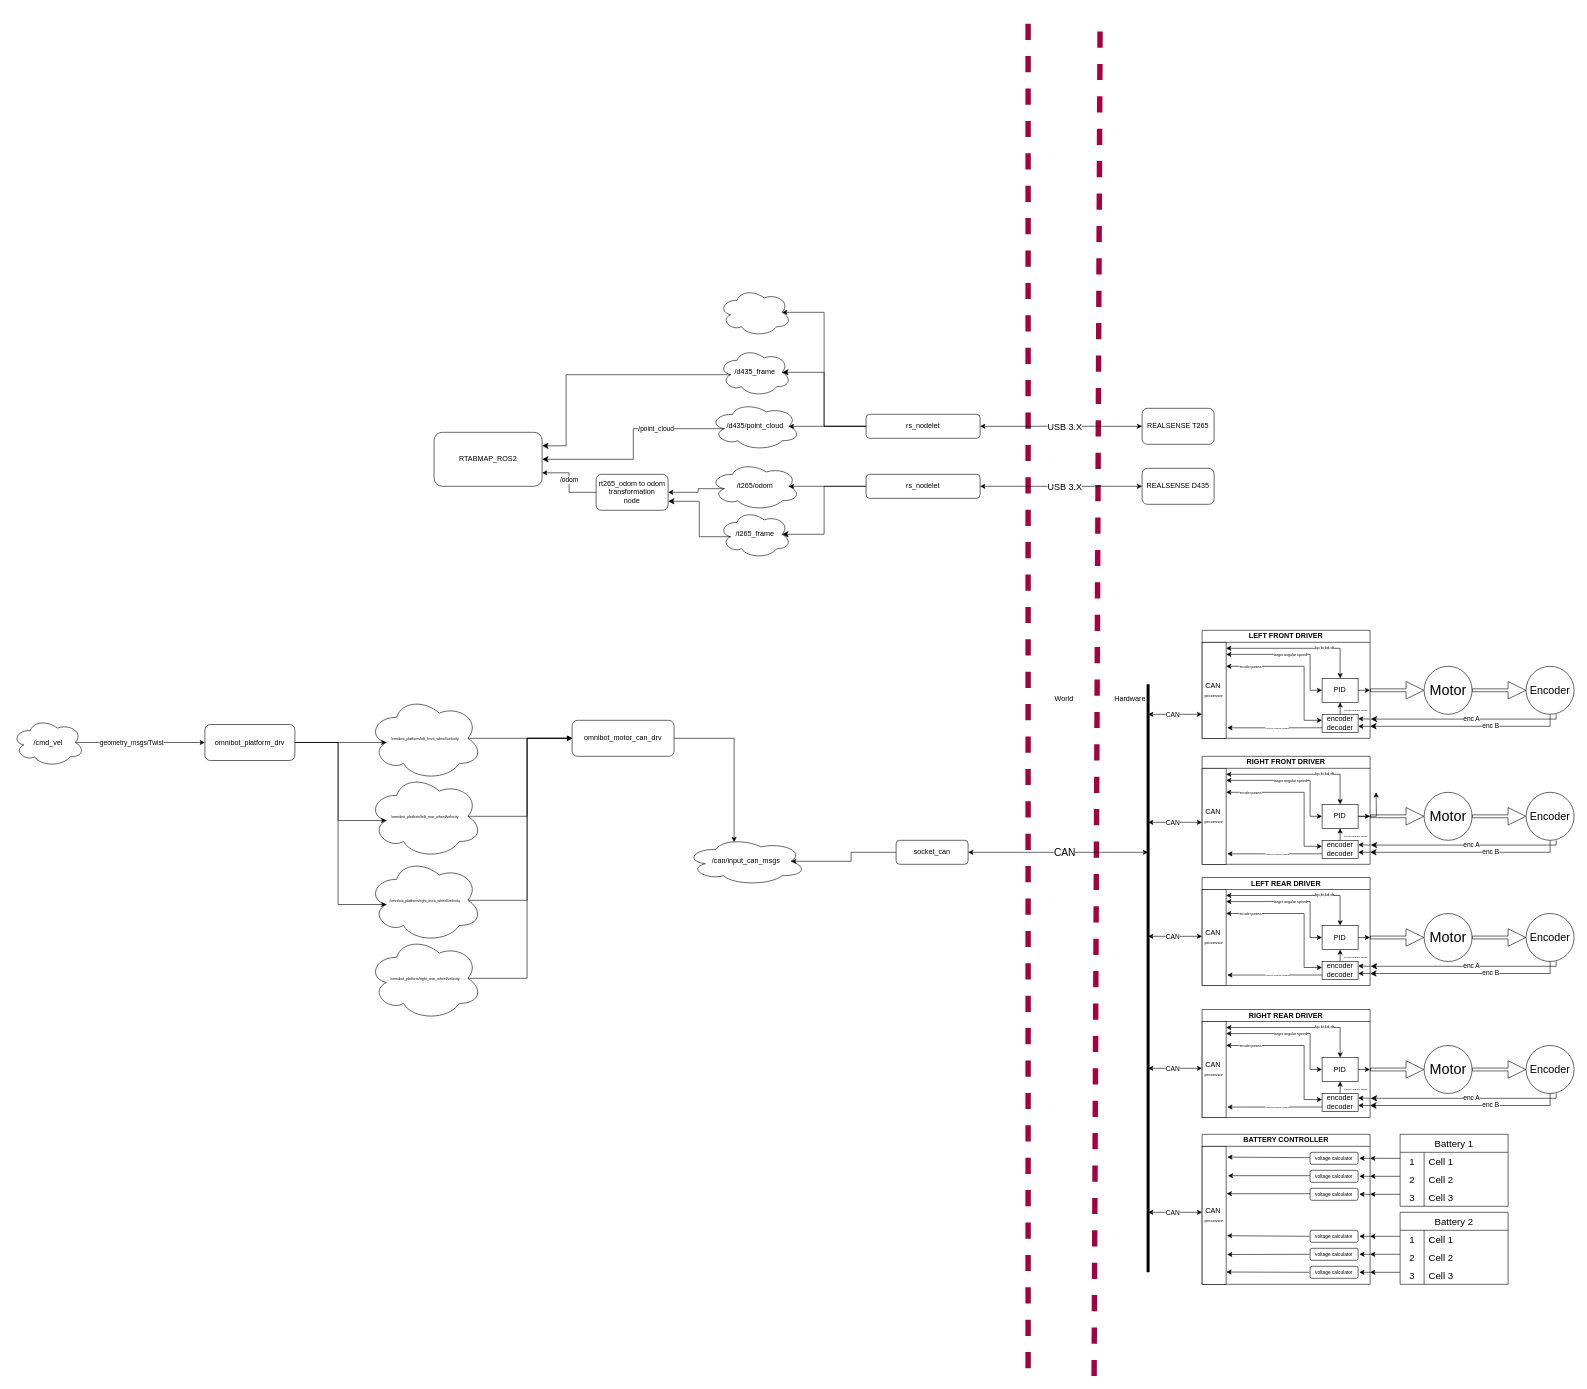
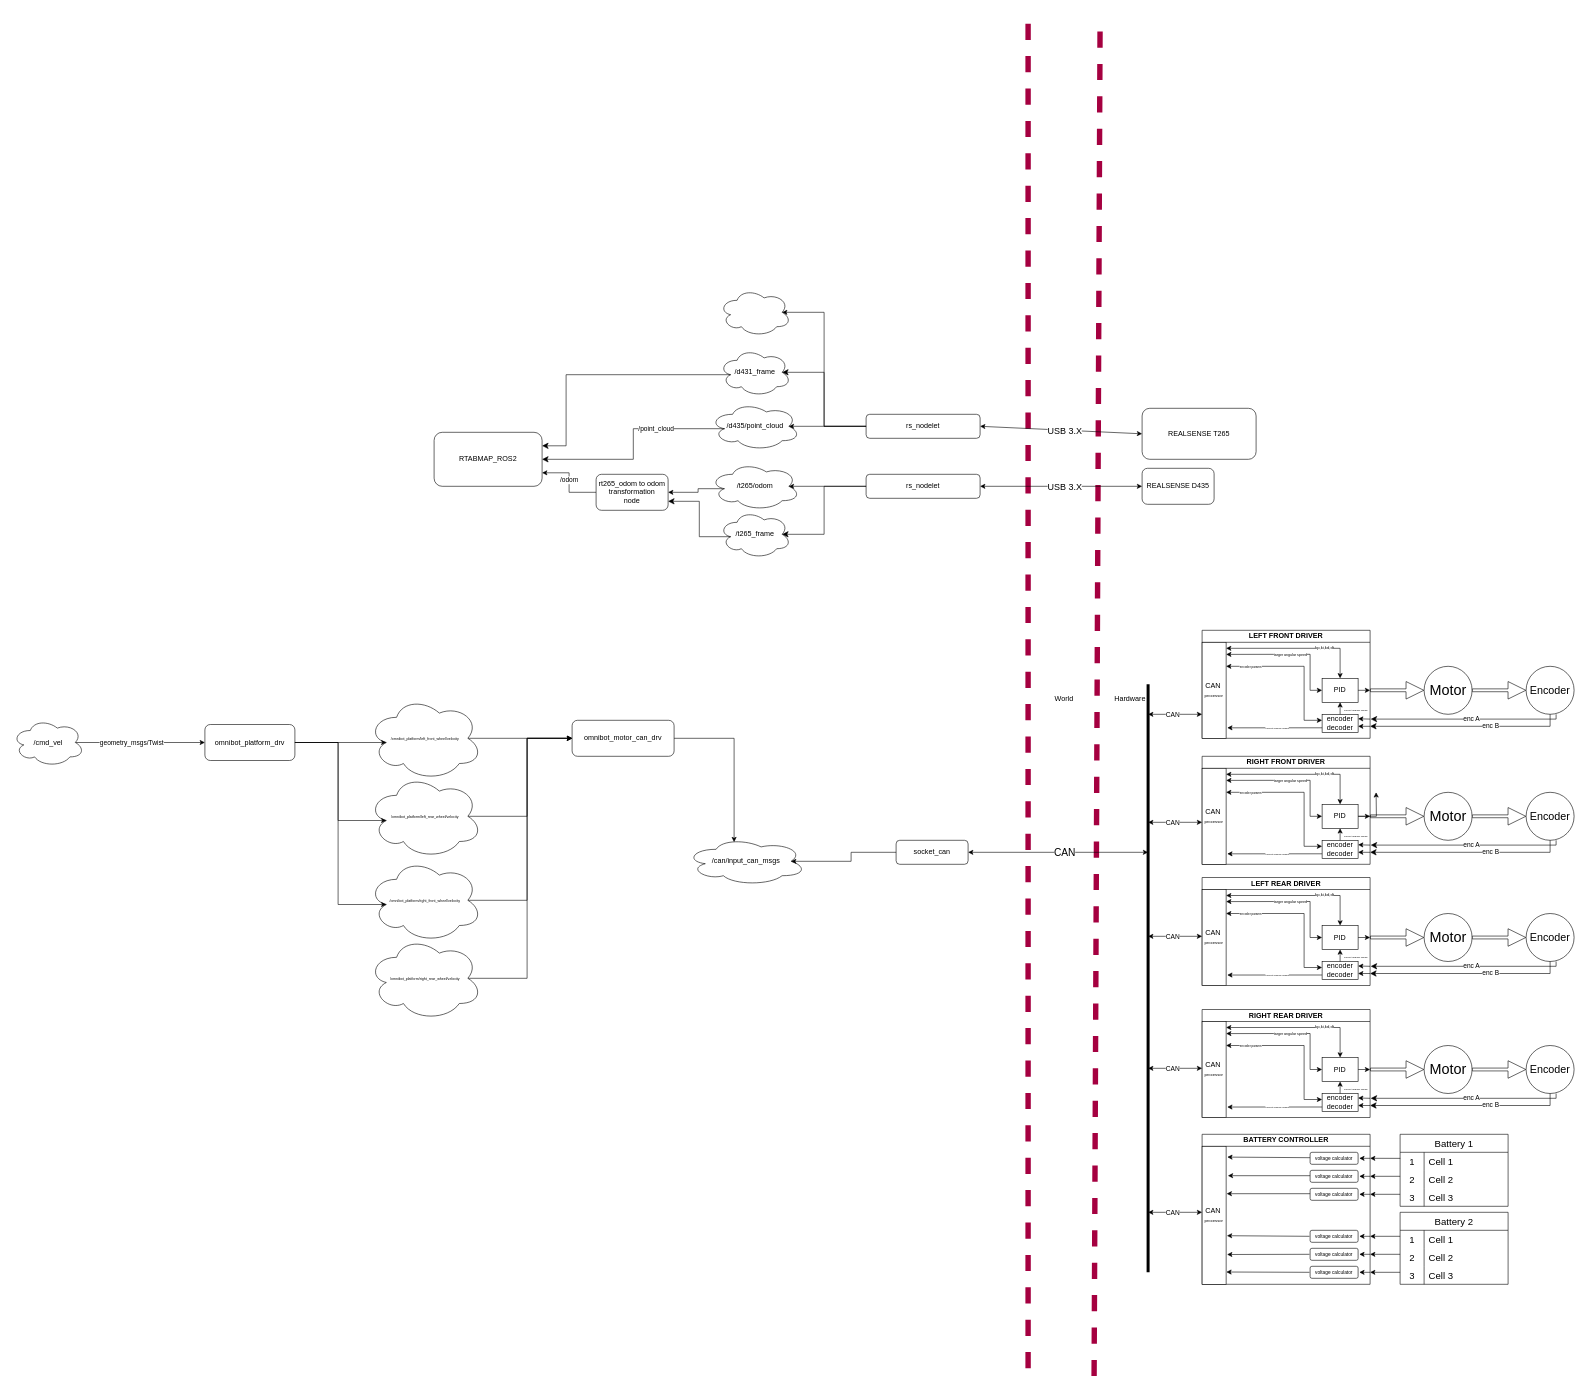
(755, 372) -> (755, 372)
(1178, 426) -> (1199, 434)
